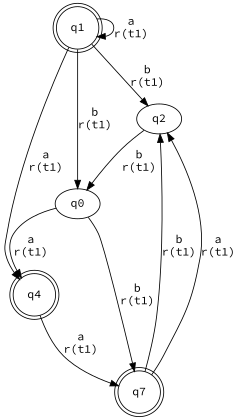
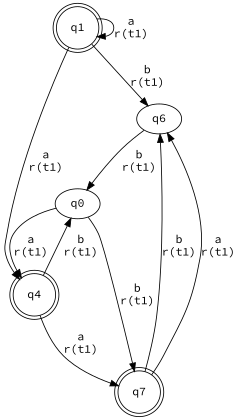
(78, 115) -> (55, 251)
(159, 119) -> (159, 119)
